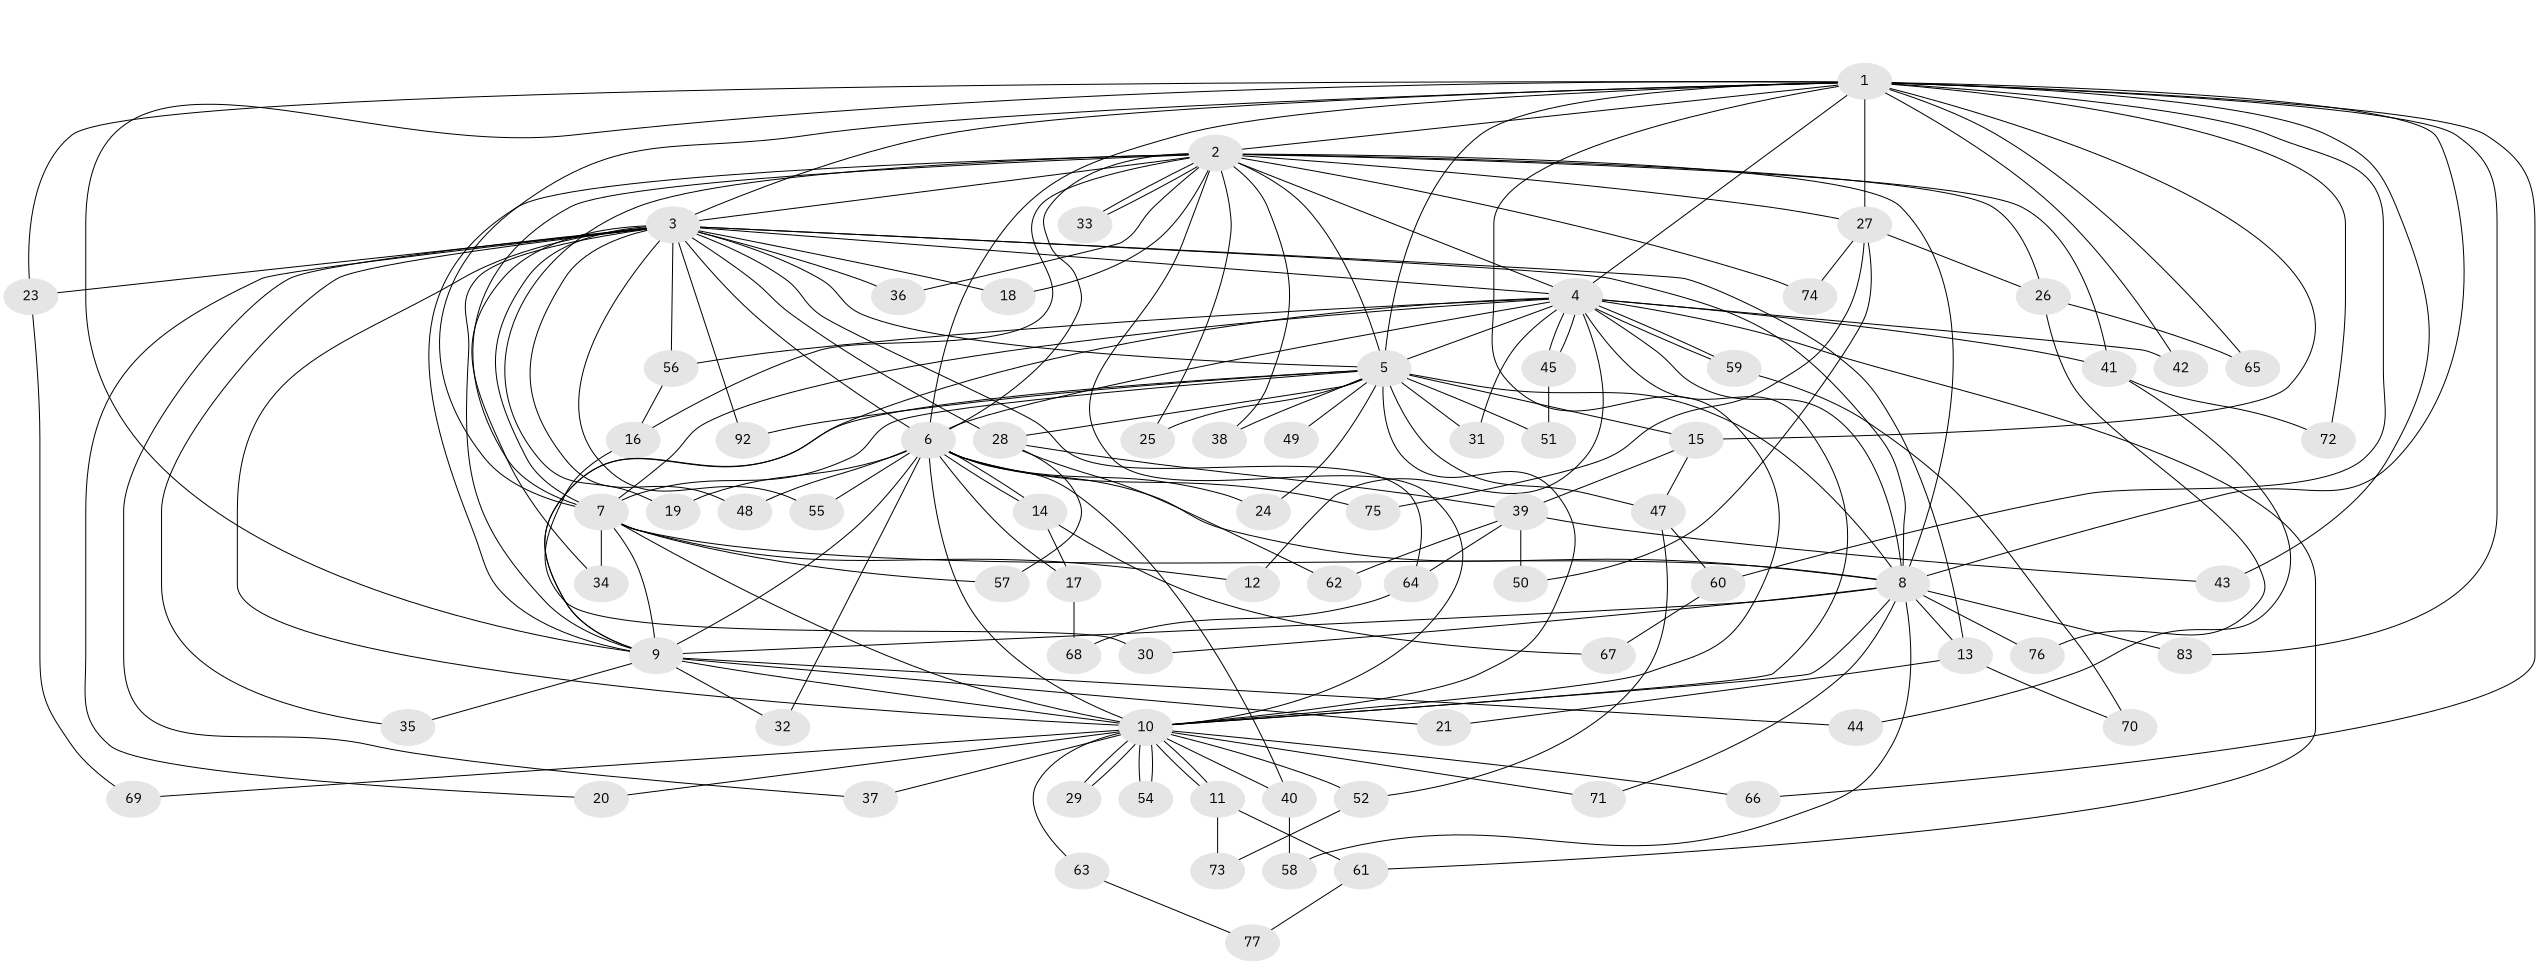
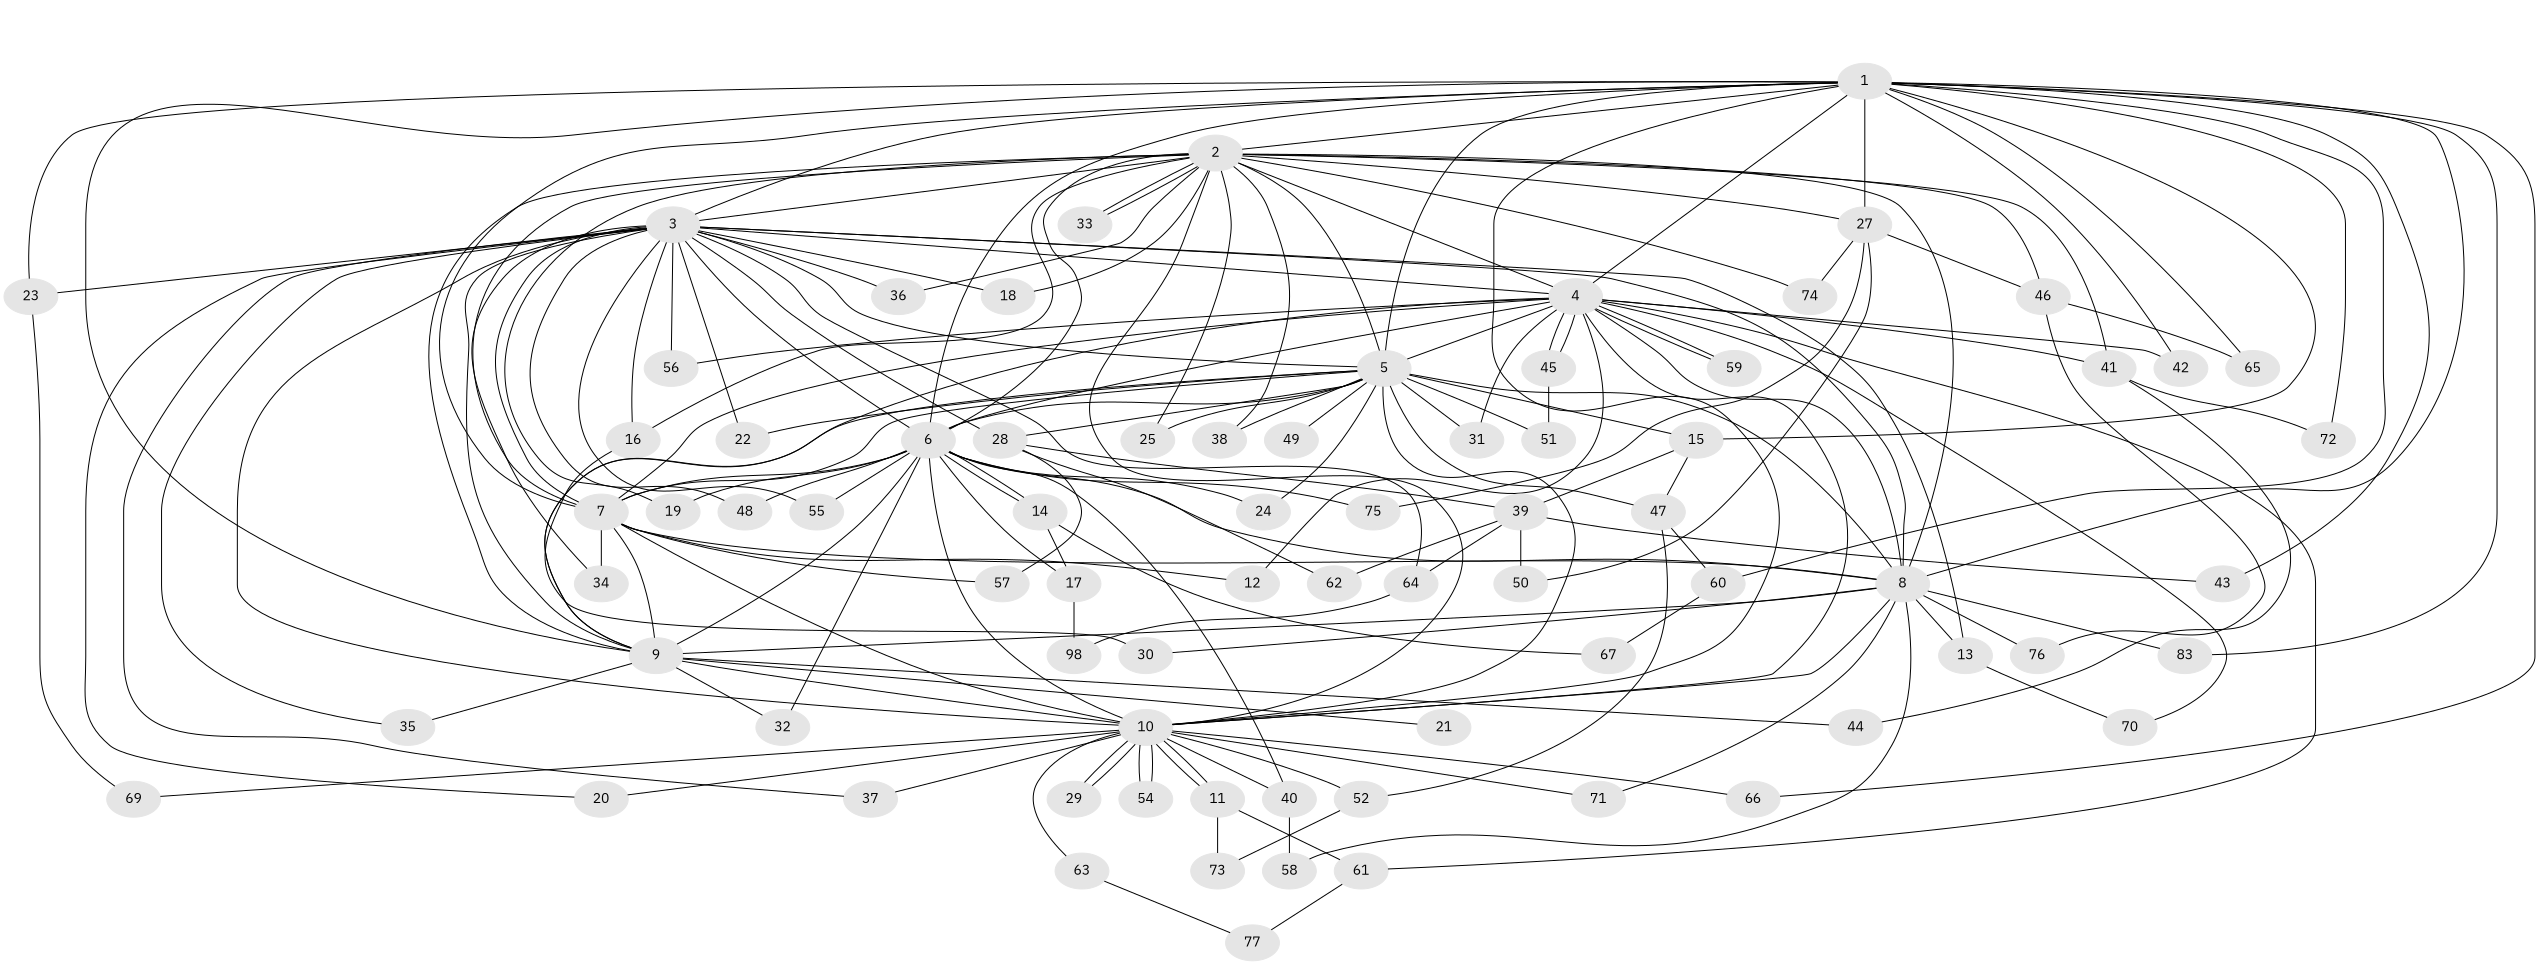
(2043, 297) -> (2043, 297)
none -> (1156, 403)
(652, 404) -> (639, 330)
(743, 440) -> (743, 440)
none -> (764, 475)
(1971, 508) -> (1980, 468)
(1074, 656) -> (1074, 656)
(1705, 693) -> none
